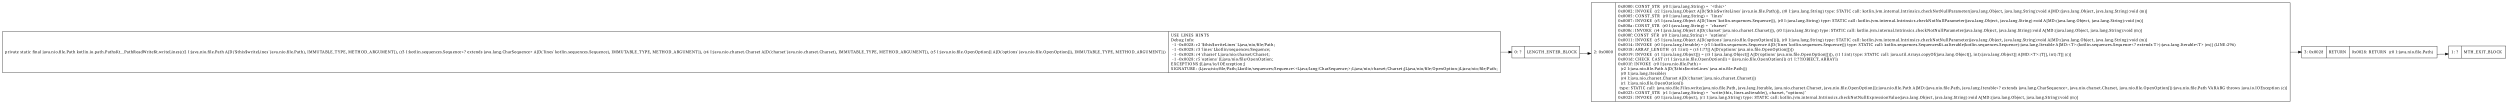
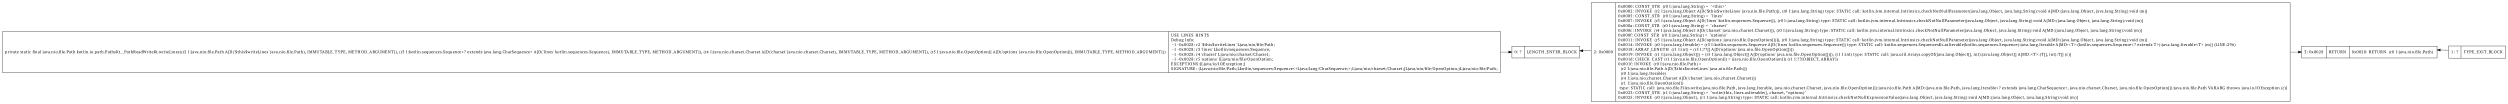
(2483, 52) -> (2483, 52)
(1584, 53) -> (1587, 51)
(2441, 54) -> (2444, 50)
